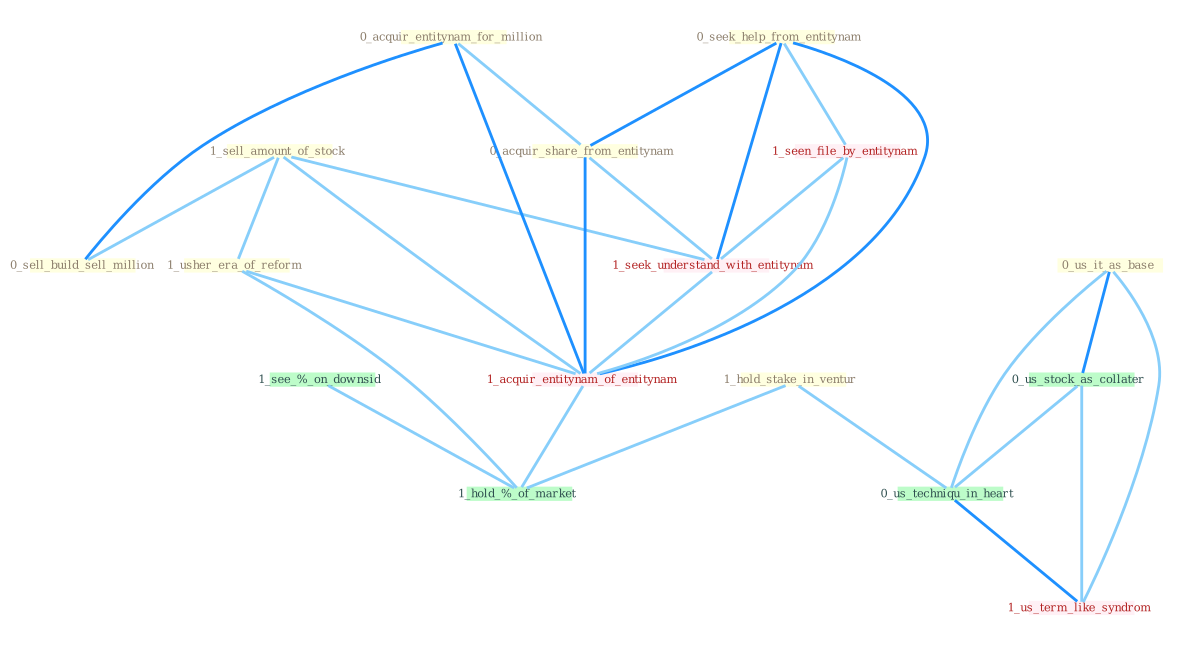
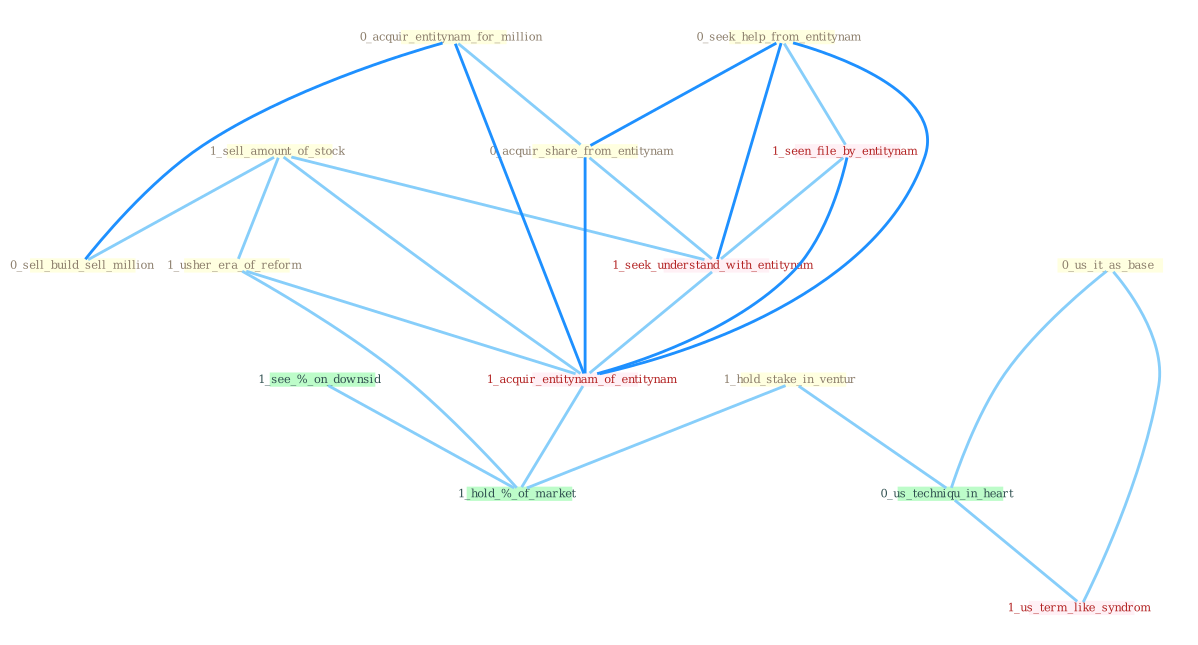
(771, 292) -> (771, 292)
(1082, 380) -> none
(1016, 551) -> (1016, 551)
